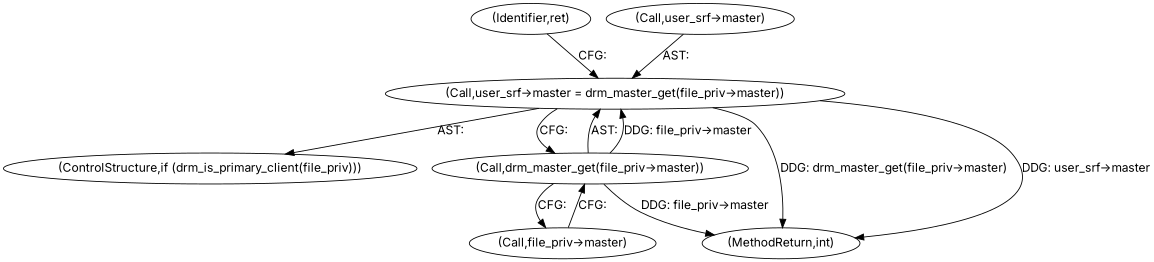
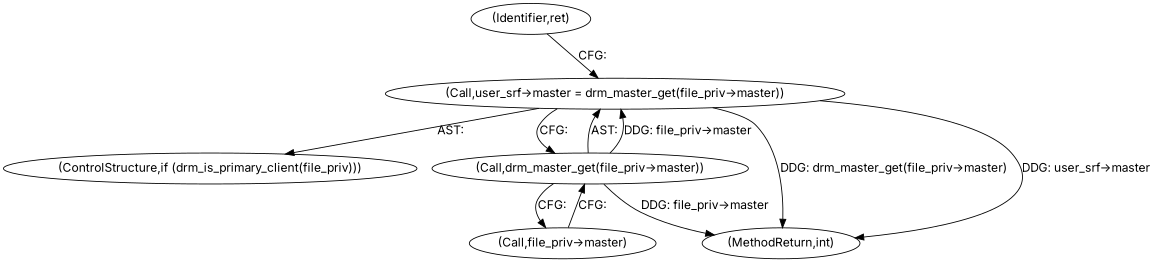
(700, 19) -> none
